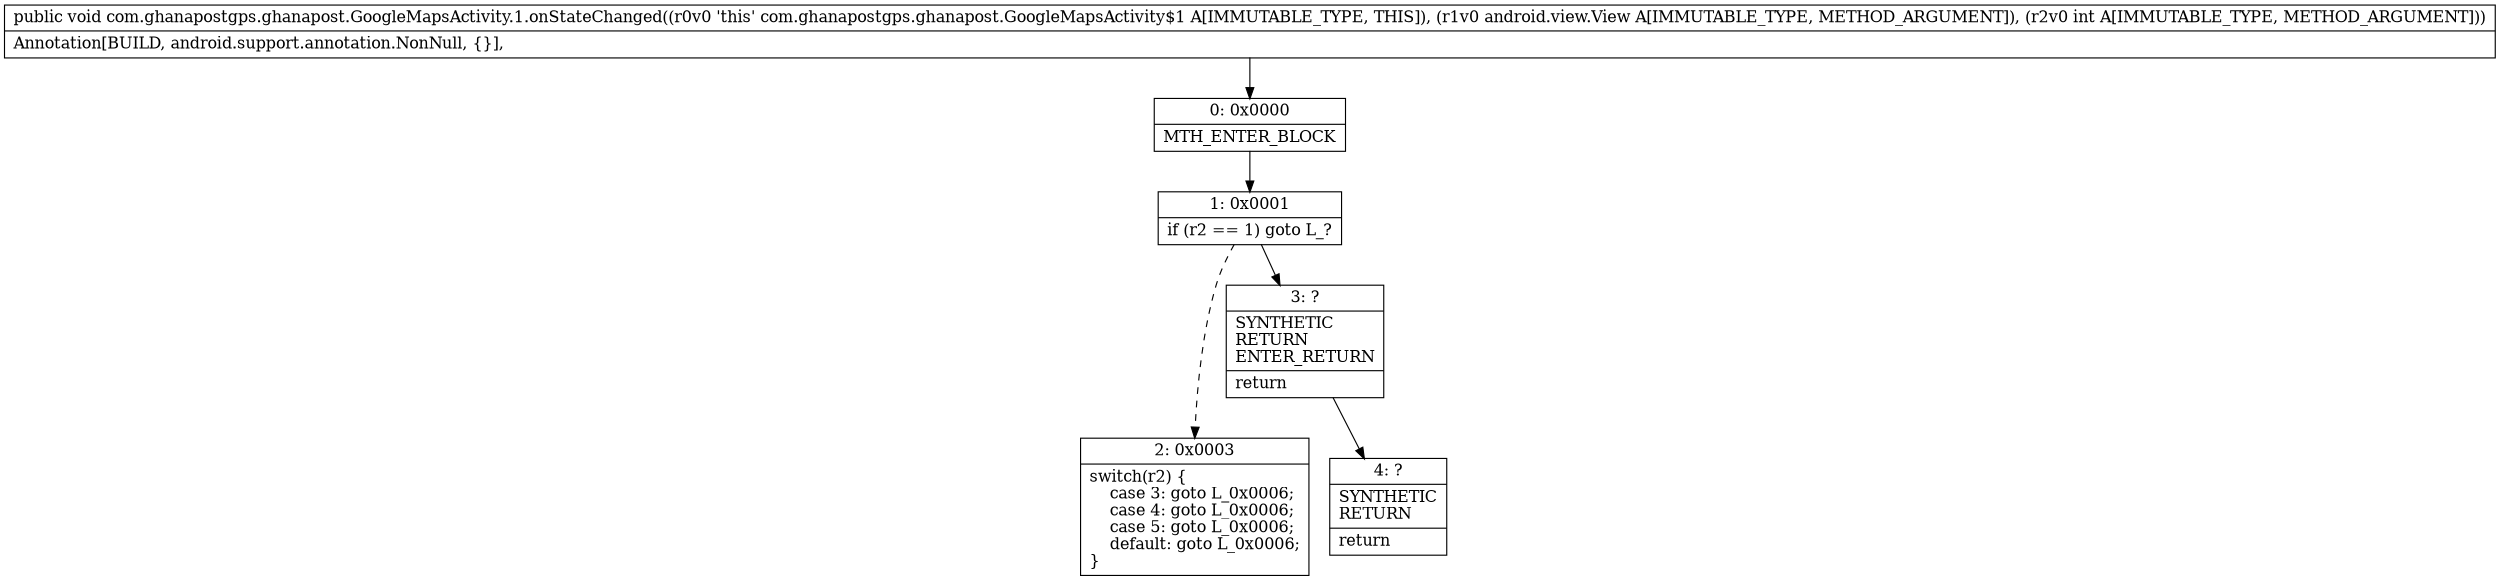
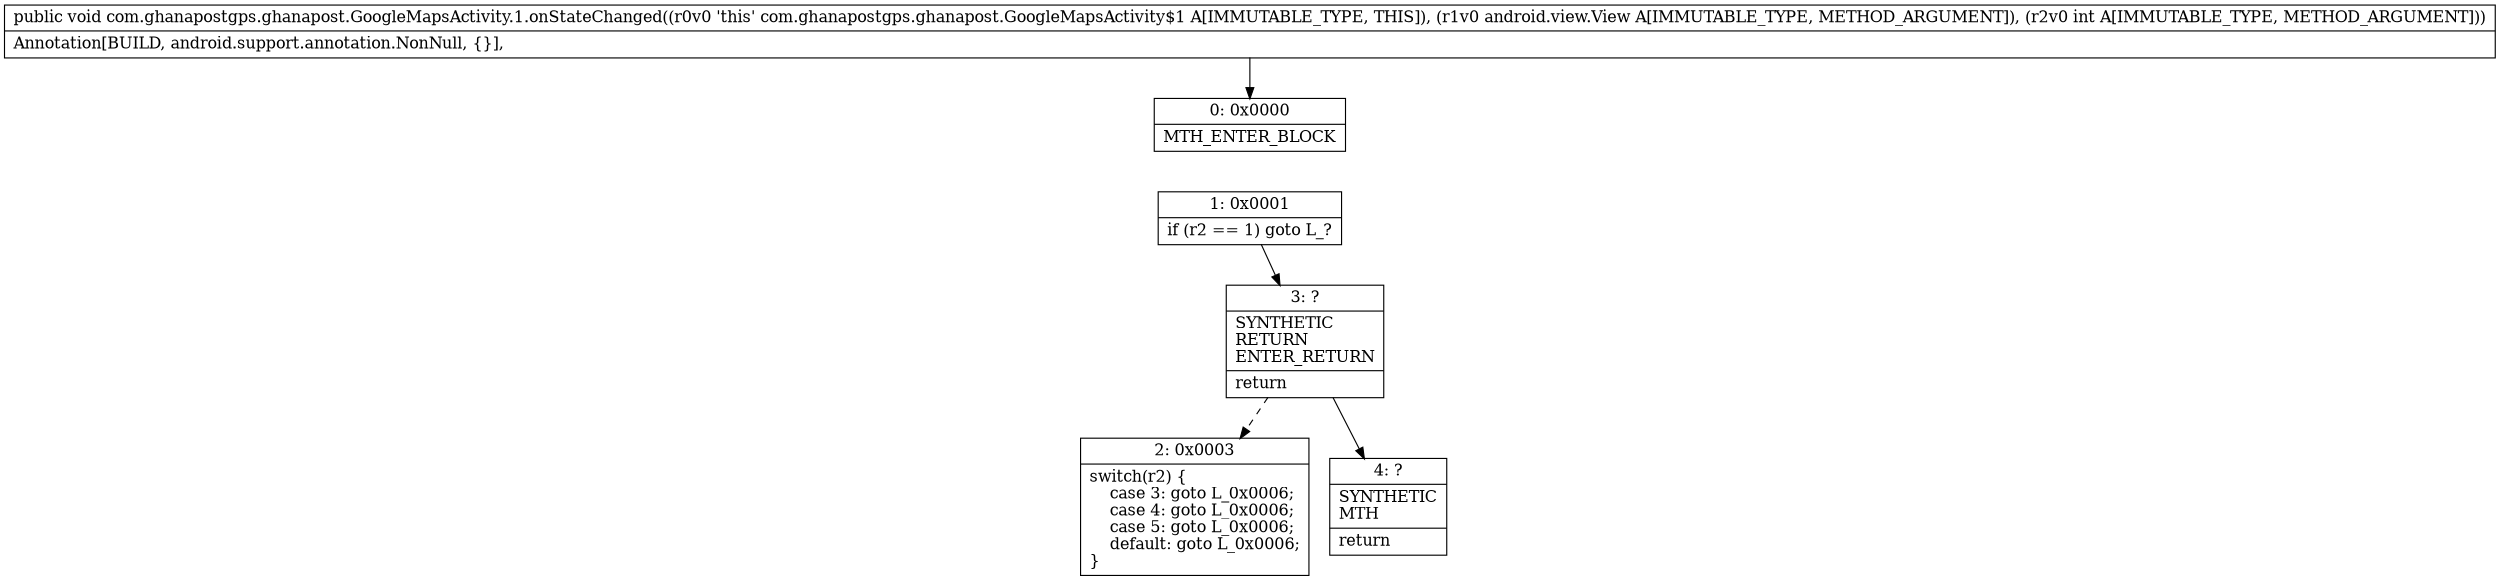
(1250, 166) -> none
(1205, 333) -> (1257, 413)
(1375, 514) -> (1359, 514)
